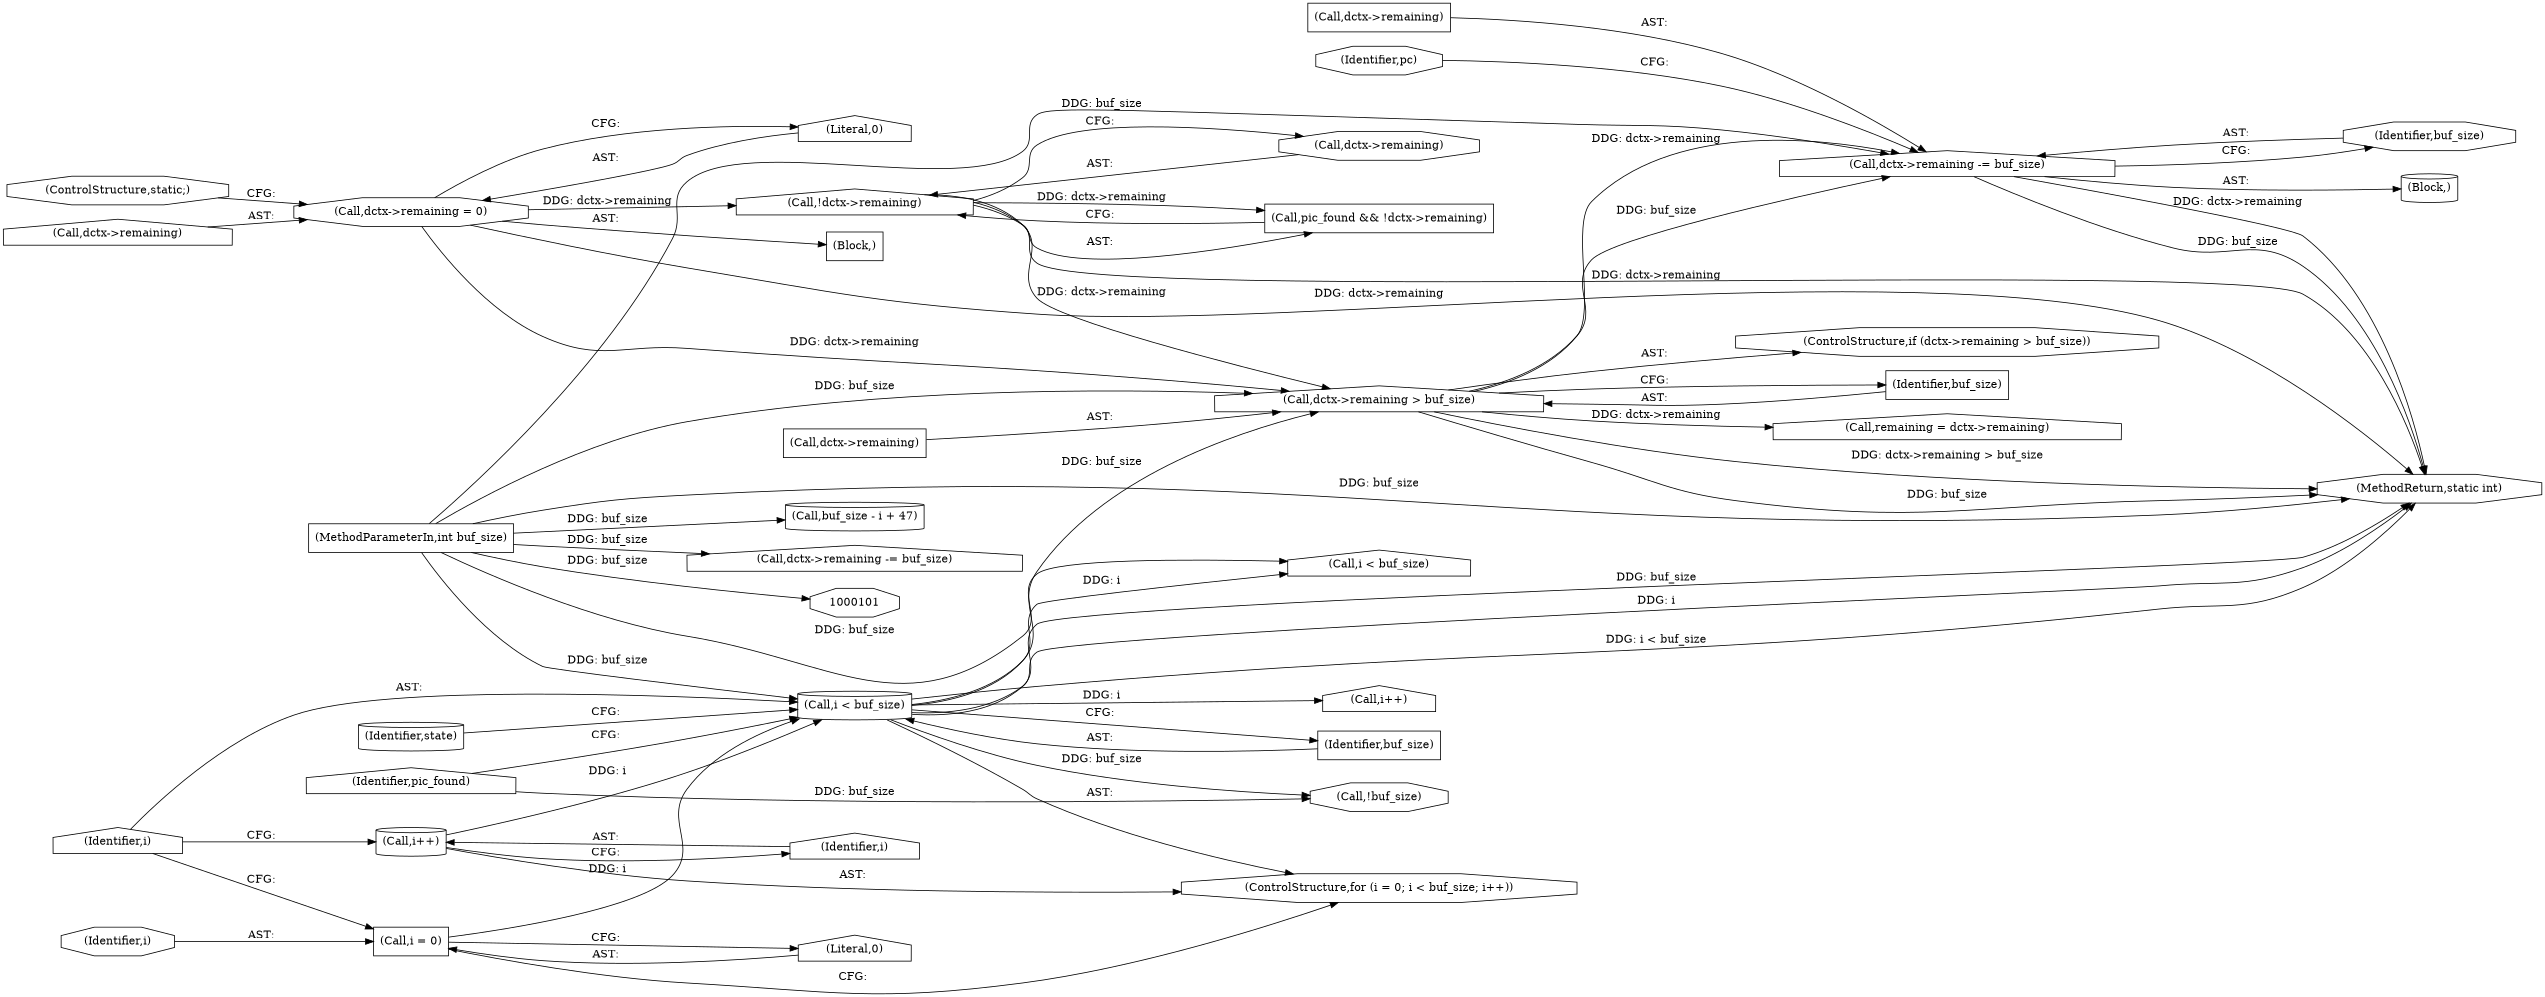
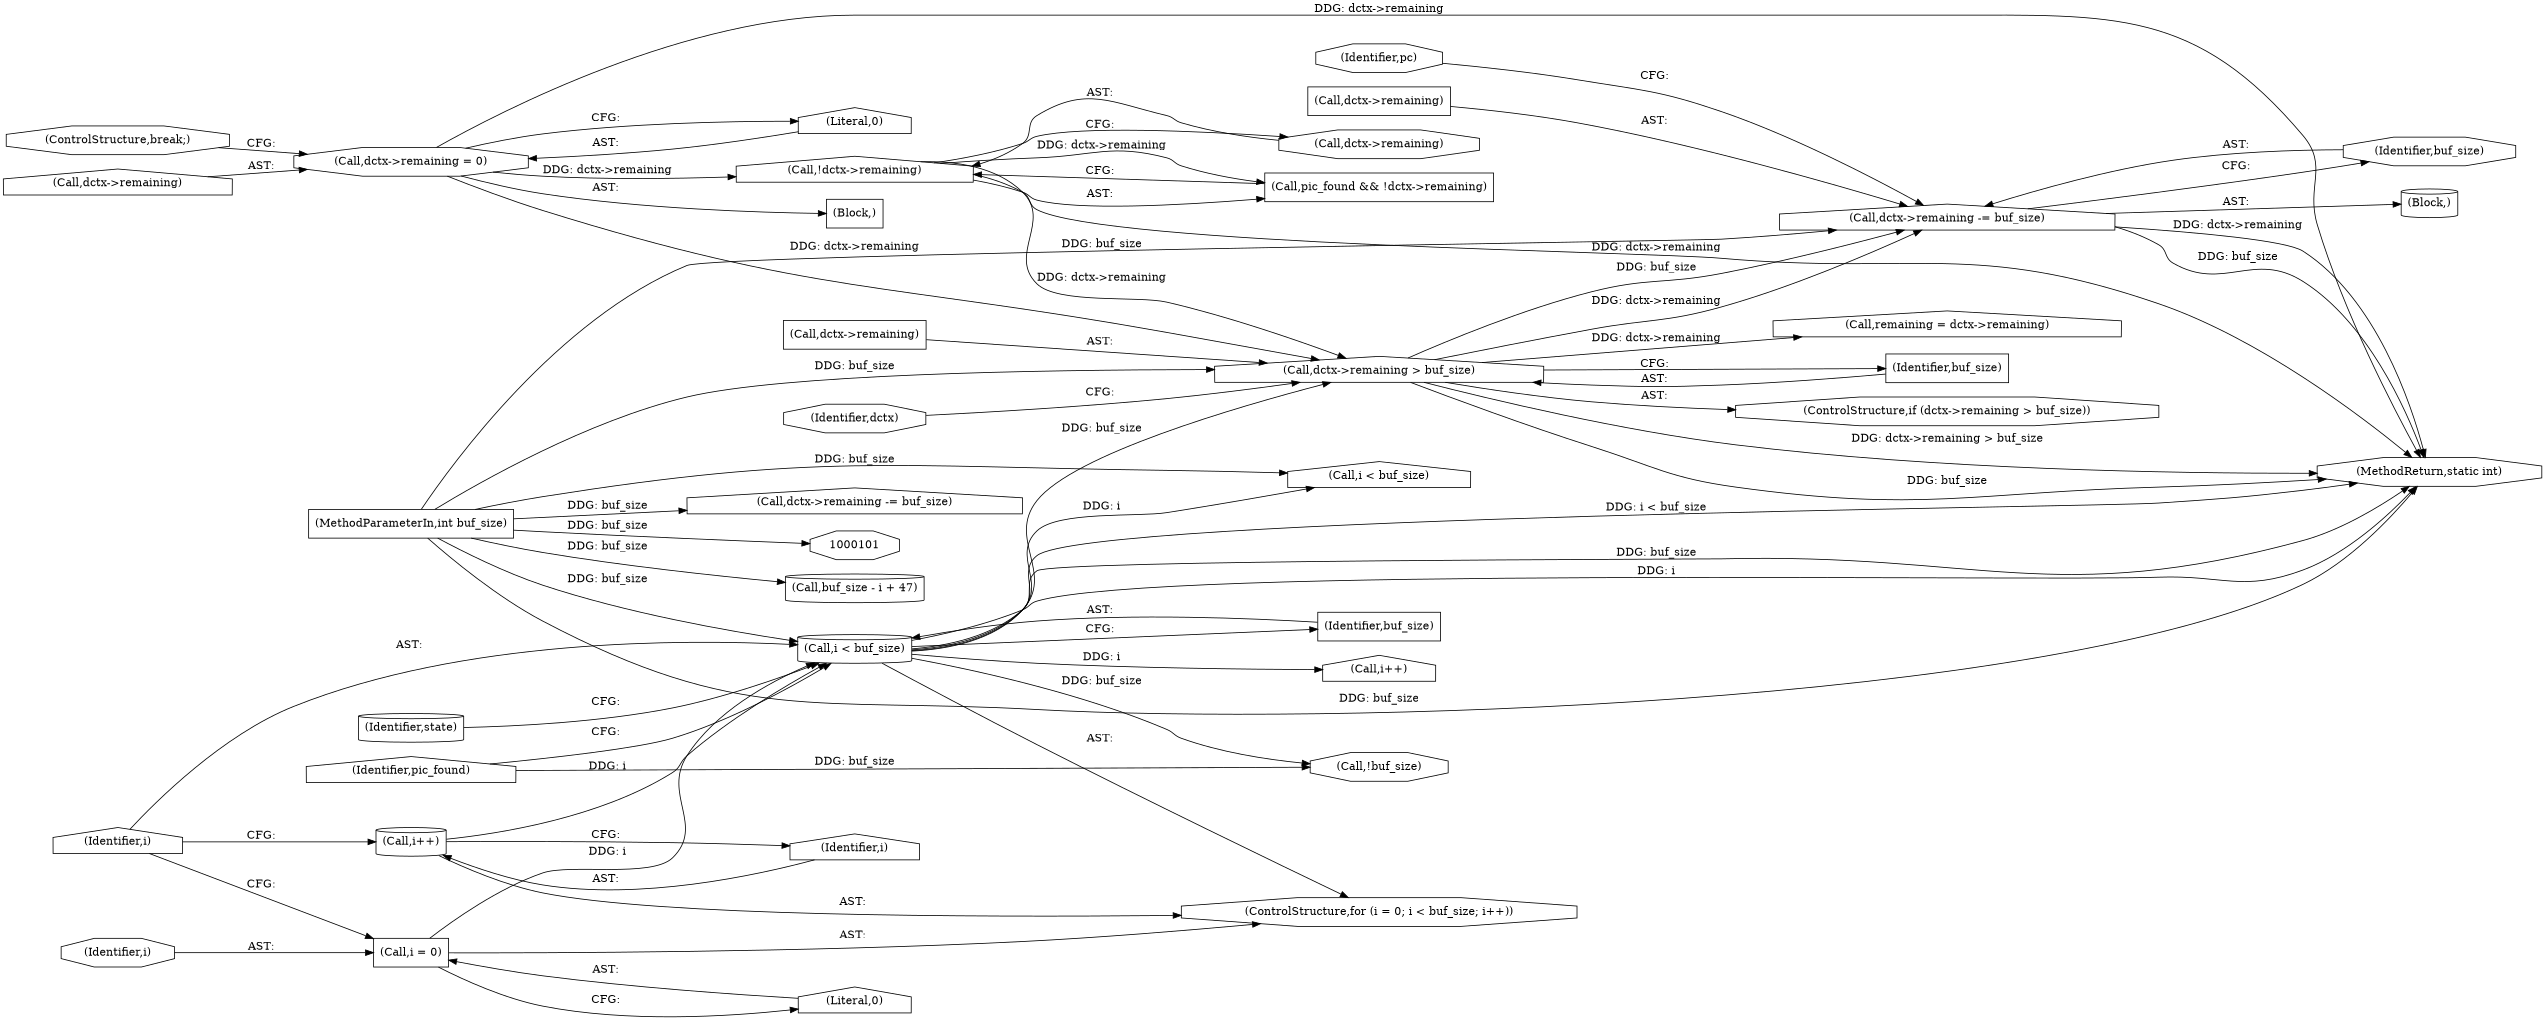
(118, 191) -> (118, 140)
none -> (855, 419)
(855, 977) -> (855, 936)
